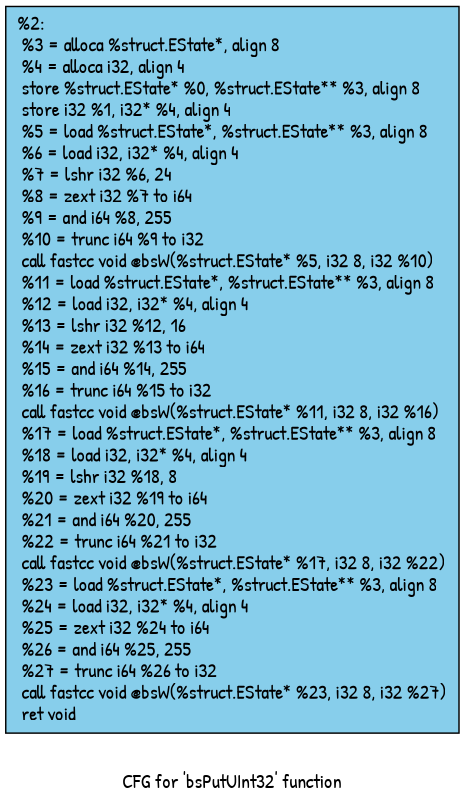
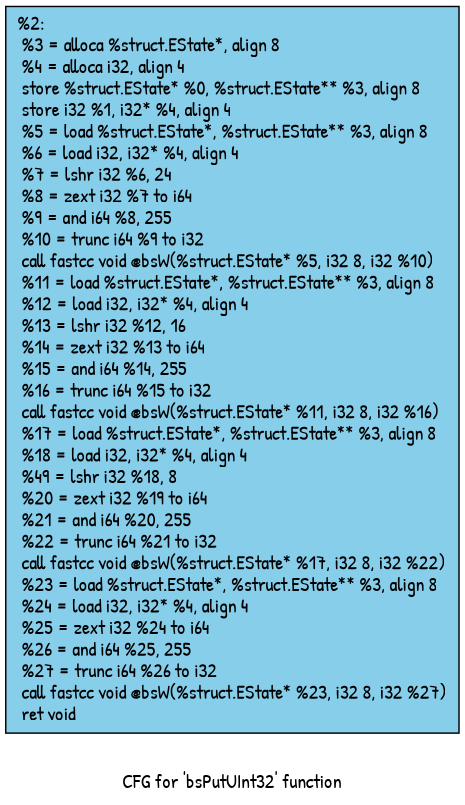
(98, 477) -> (98, 477)
